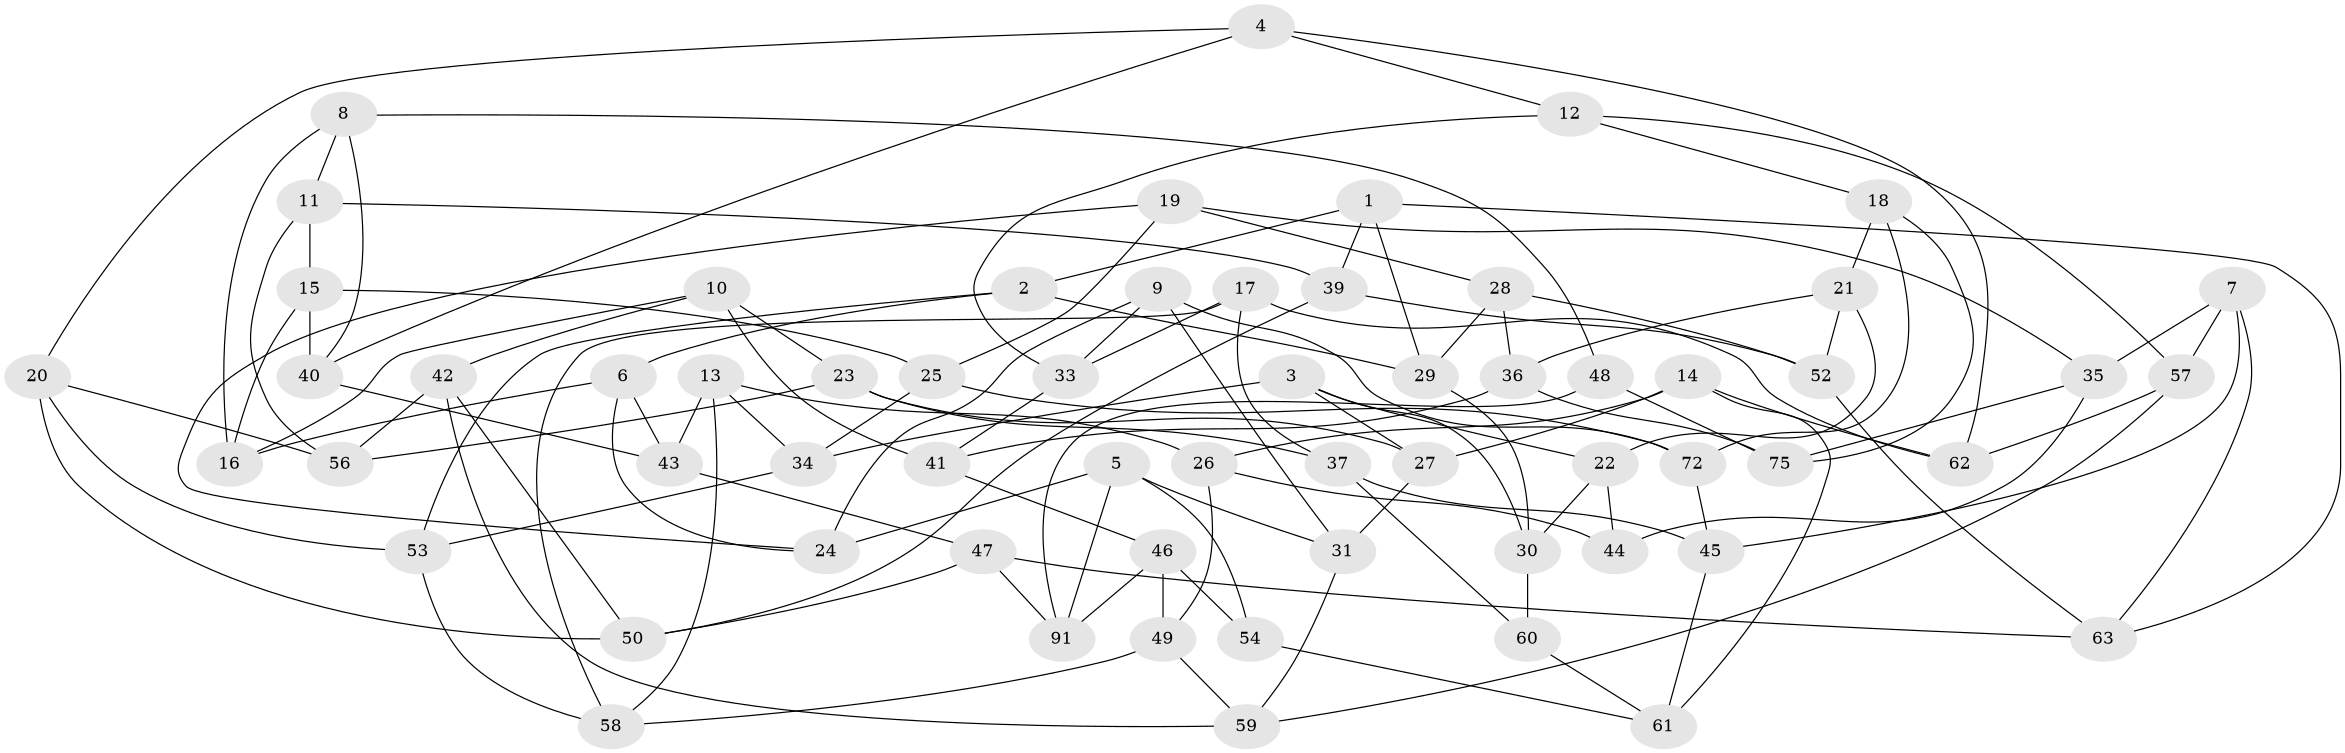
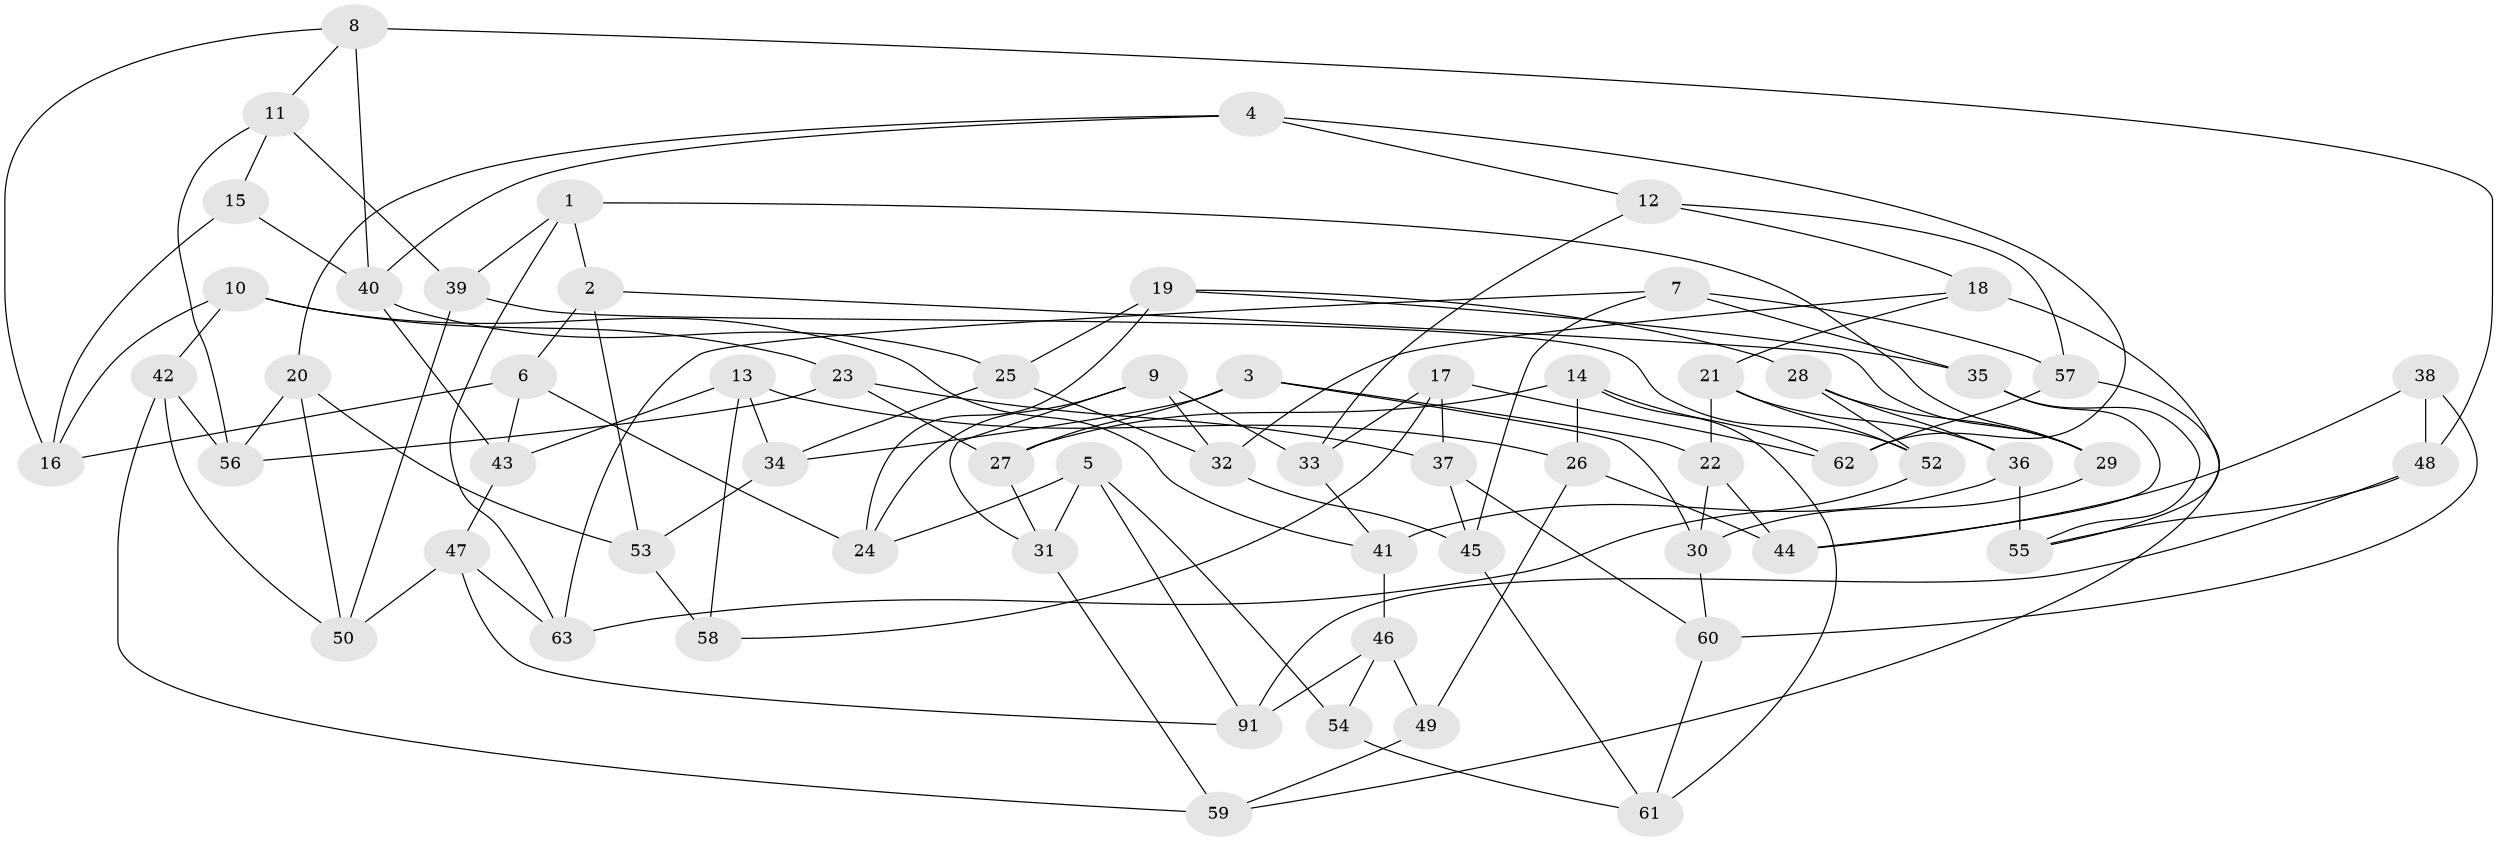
(599, 304) -> (717, 334)
none -> (2426, 377)
(1693, 464) -> (1223, 464)
(1780, 464) -> (2020, 552)
(892, 700) -> none
